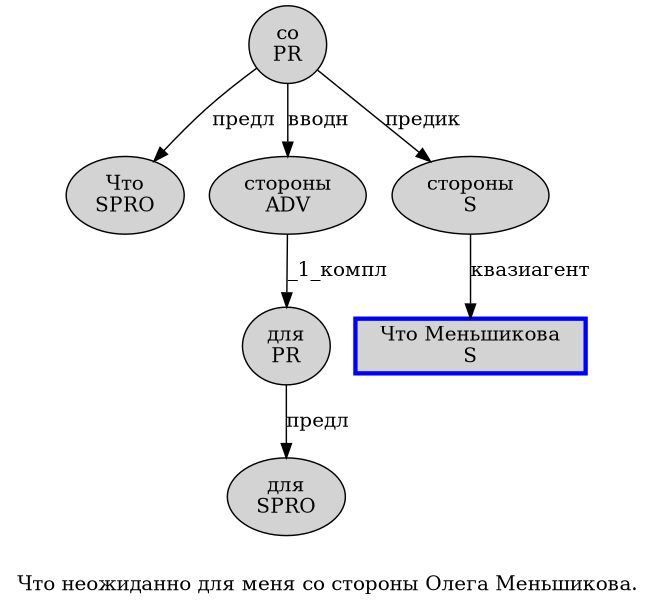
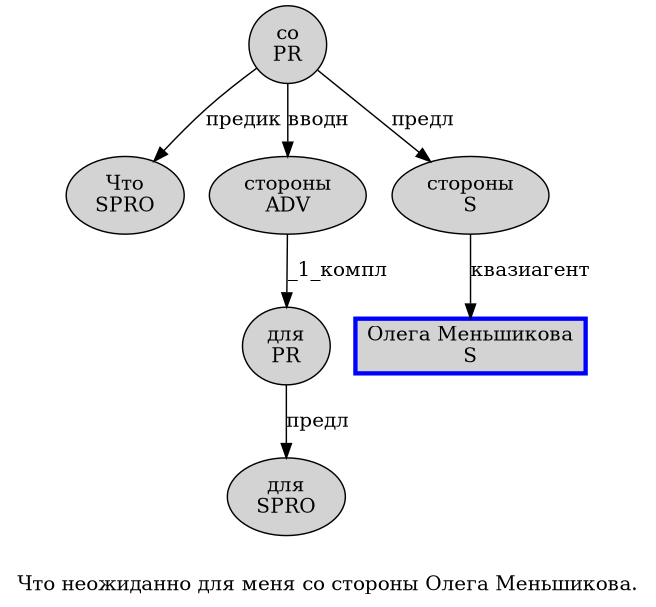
(244, 120) -> (244, 120)
(423, 120) -> (423, 120)
(471, 346) -> (471, 346)
